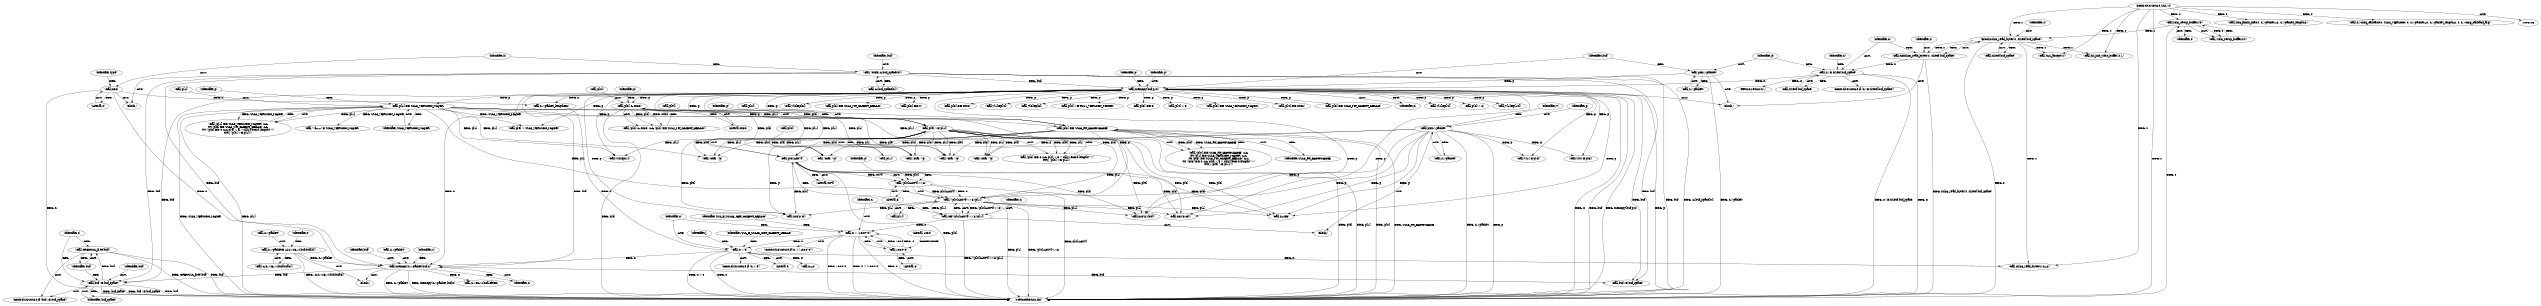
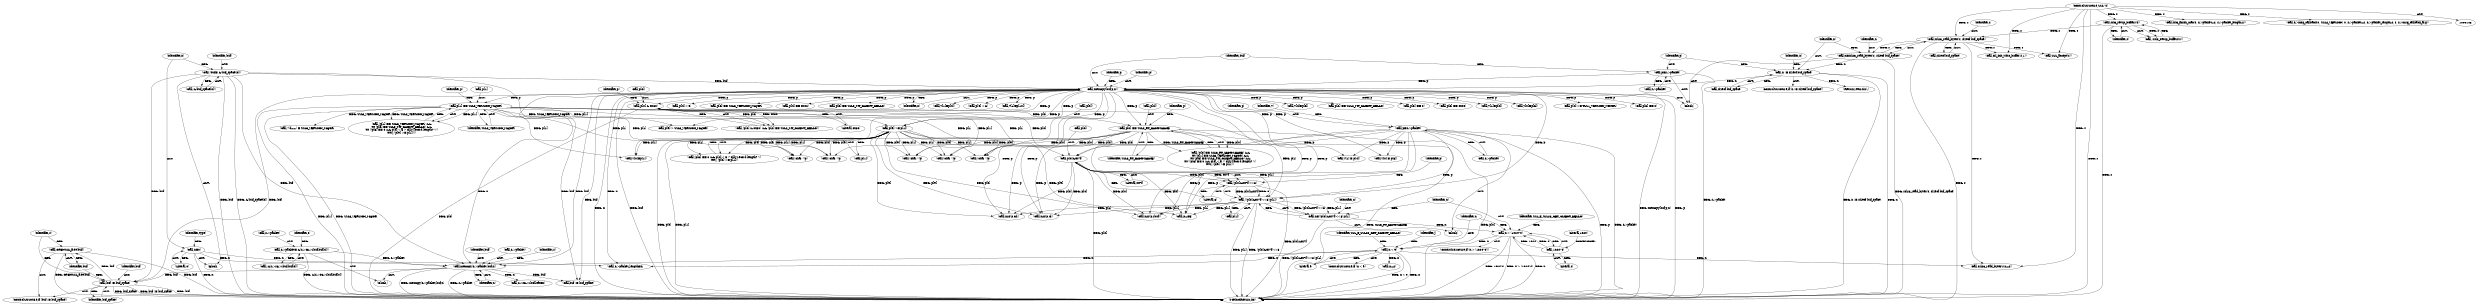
(2011, 39) -> (1957, 39)
(618, 208) -> (1015, 265)
